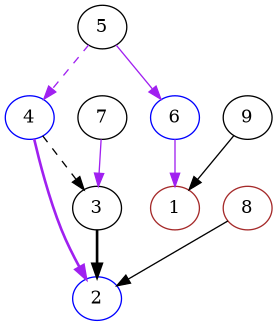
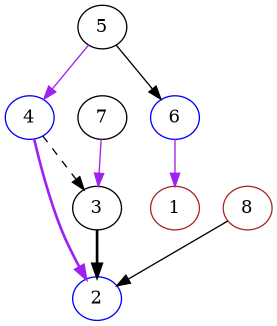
(71, 67) -> (71, 67)
(134, 67) -> (134, 67)
(248, 118) -> none
